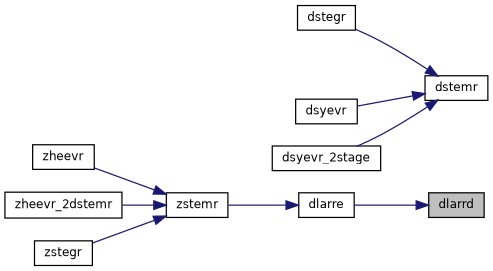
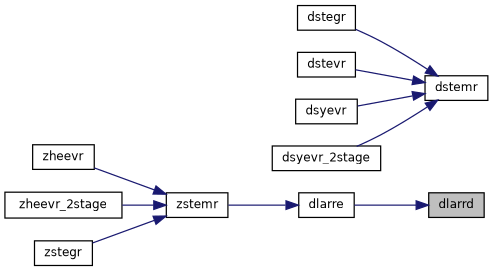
none -> (326, 65)
(63, 205) -> (63, 205)
